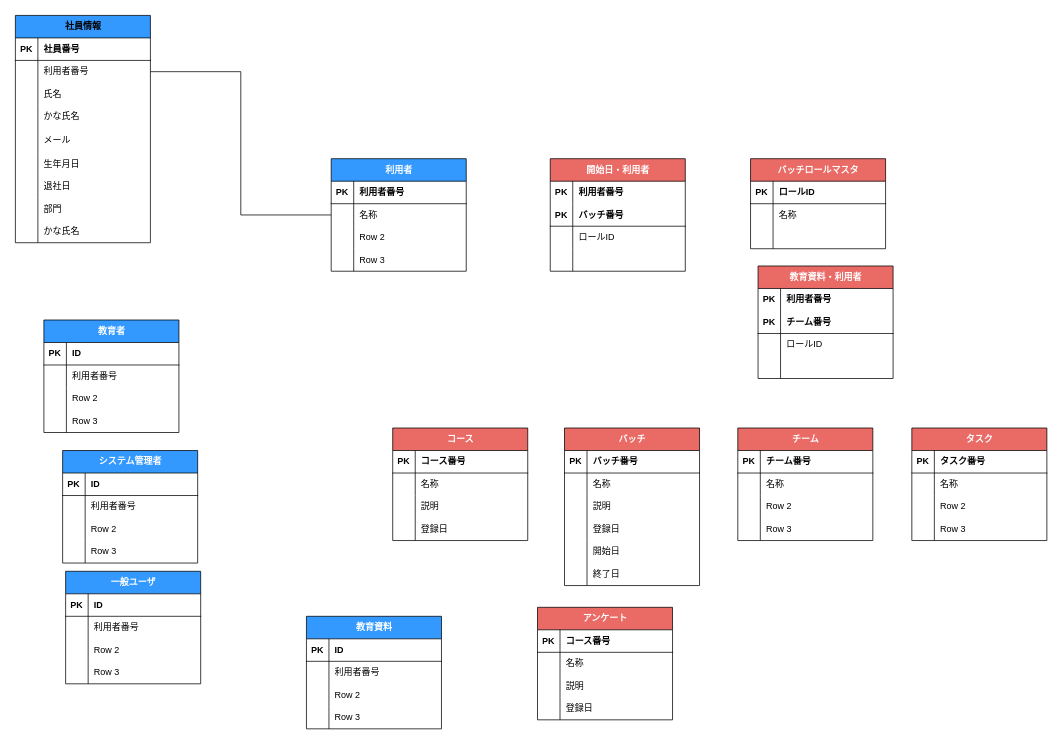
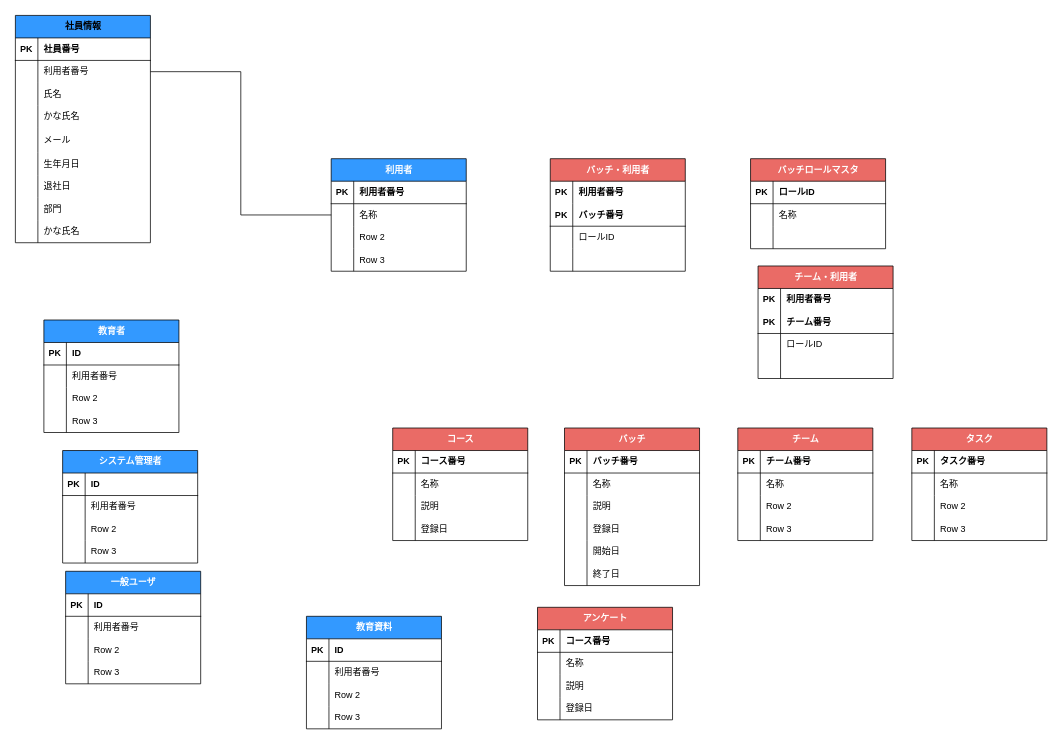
(618, 170) -> (618, 170)
(826, 277) -> (826, 277)
